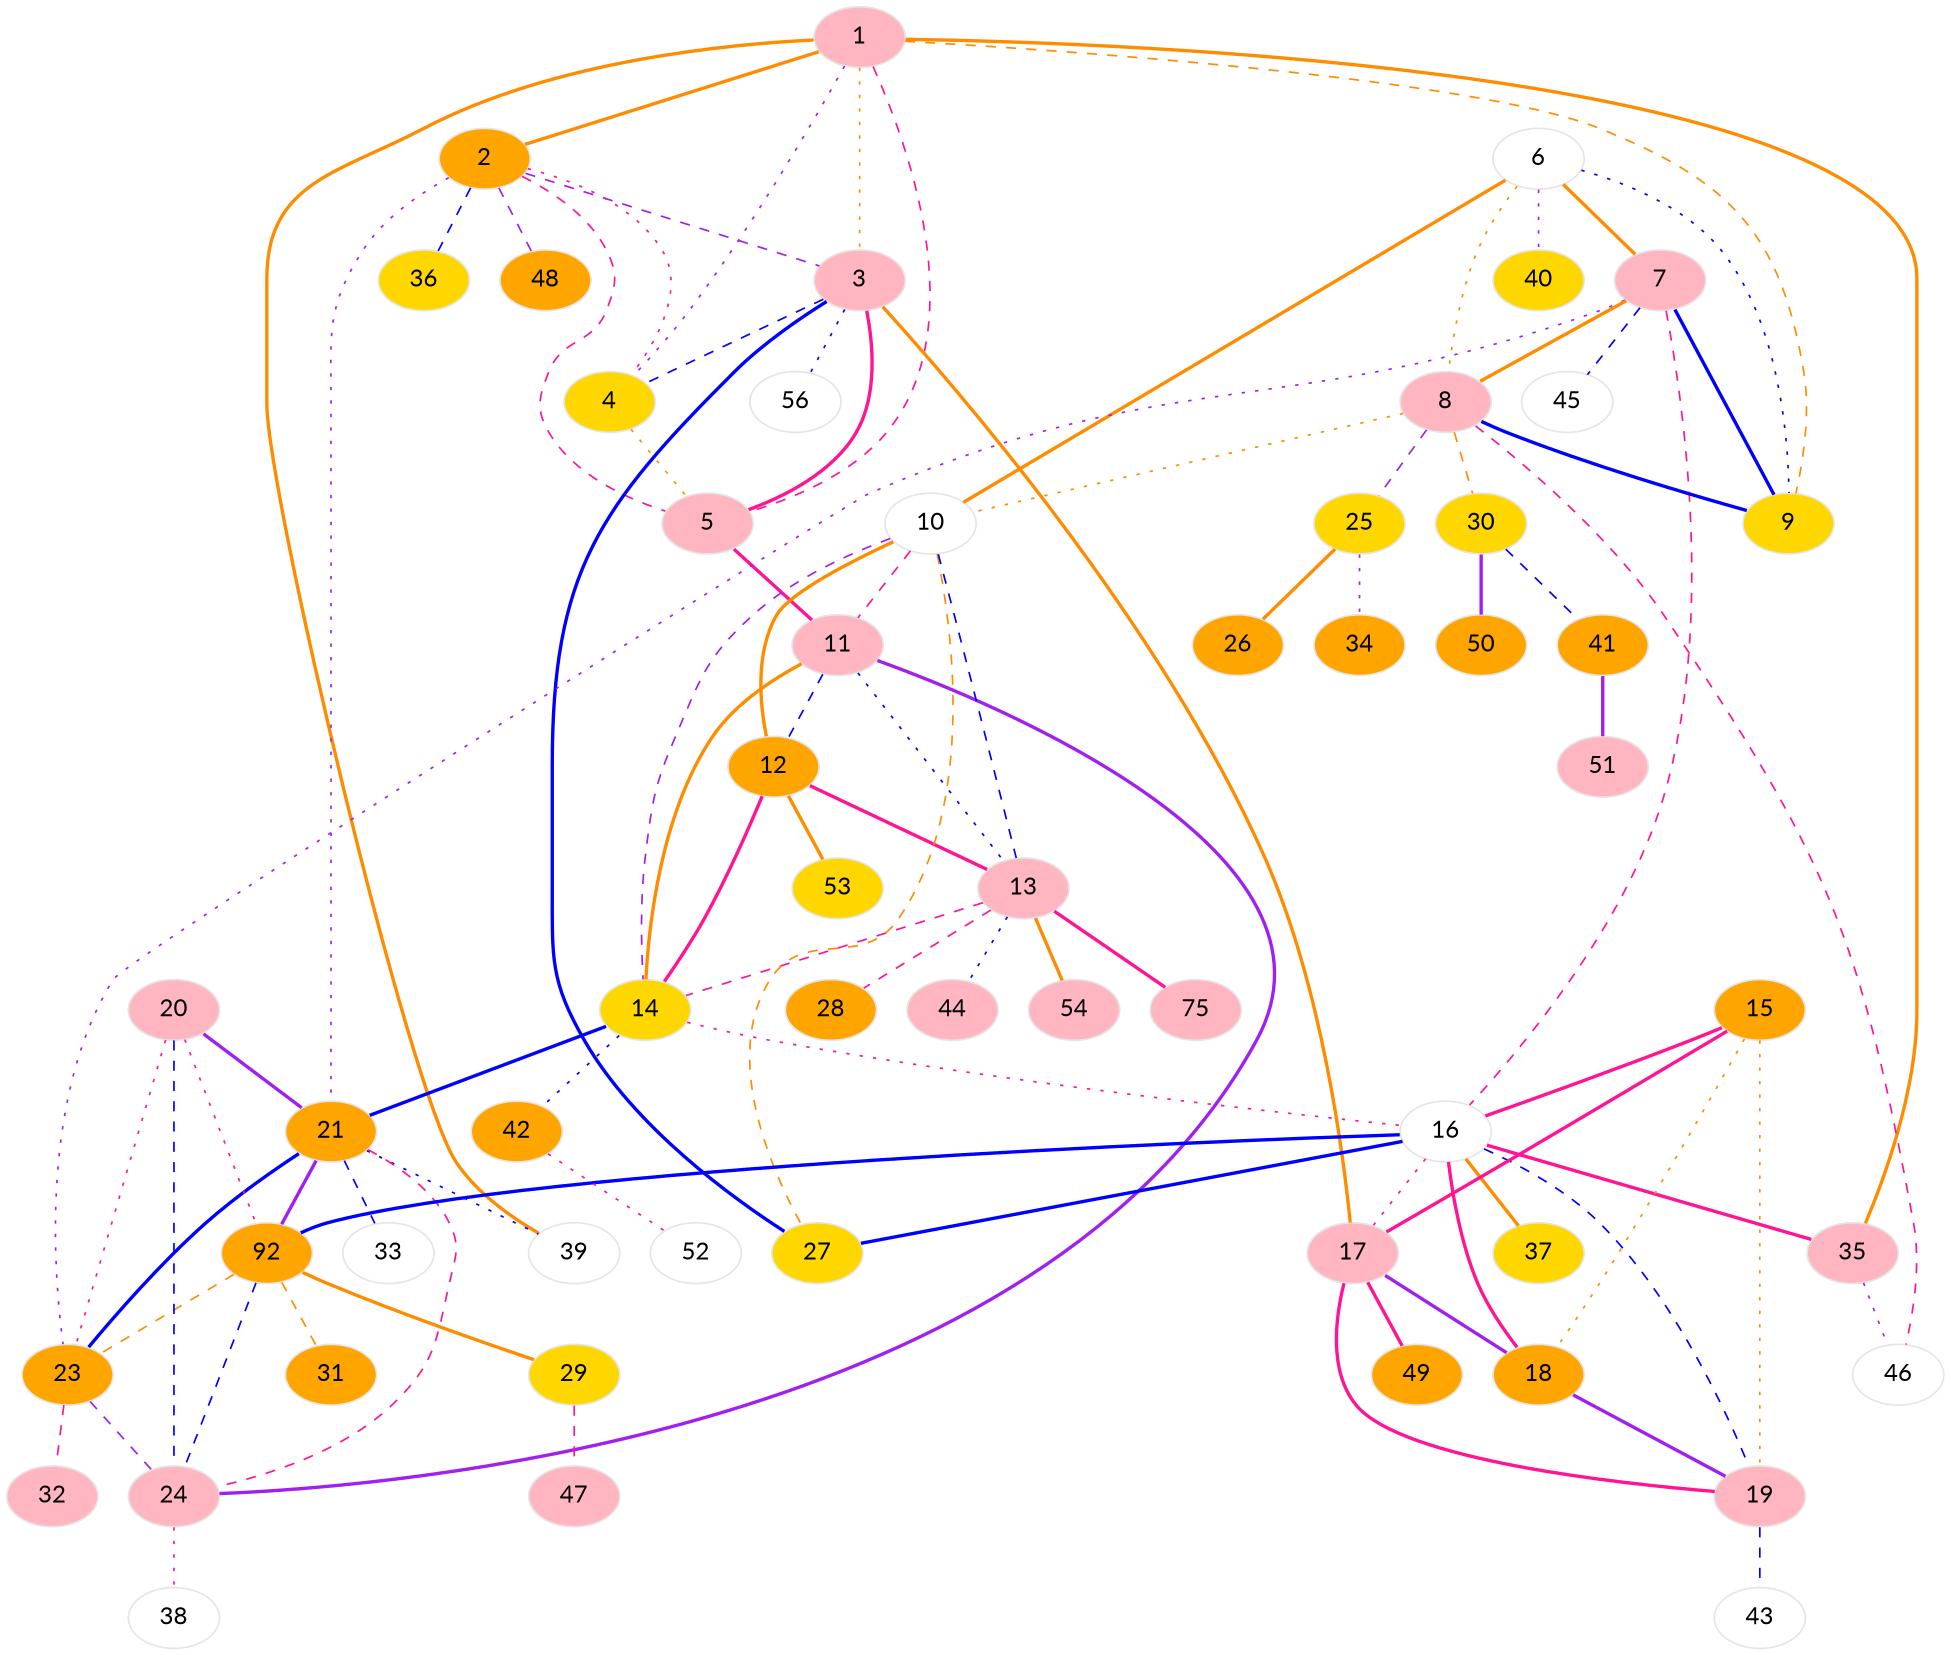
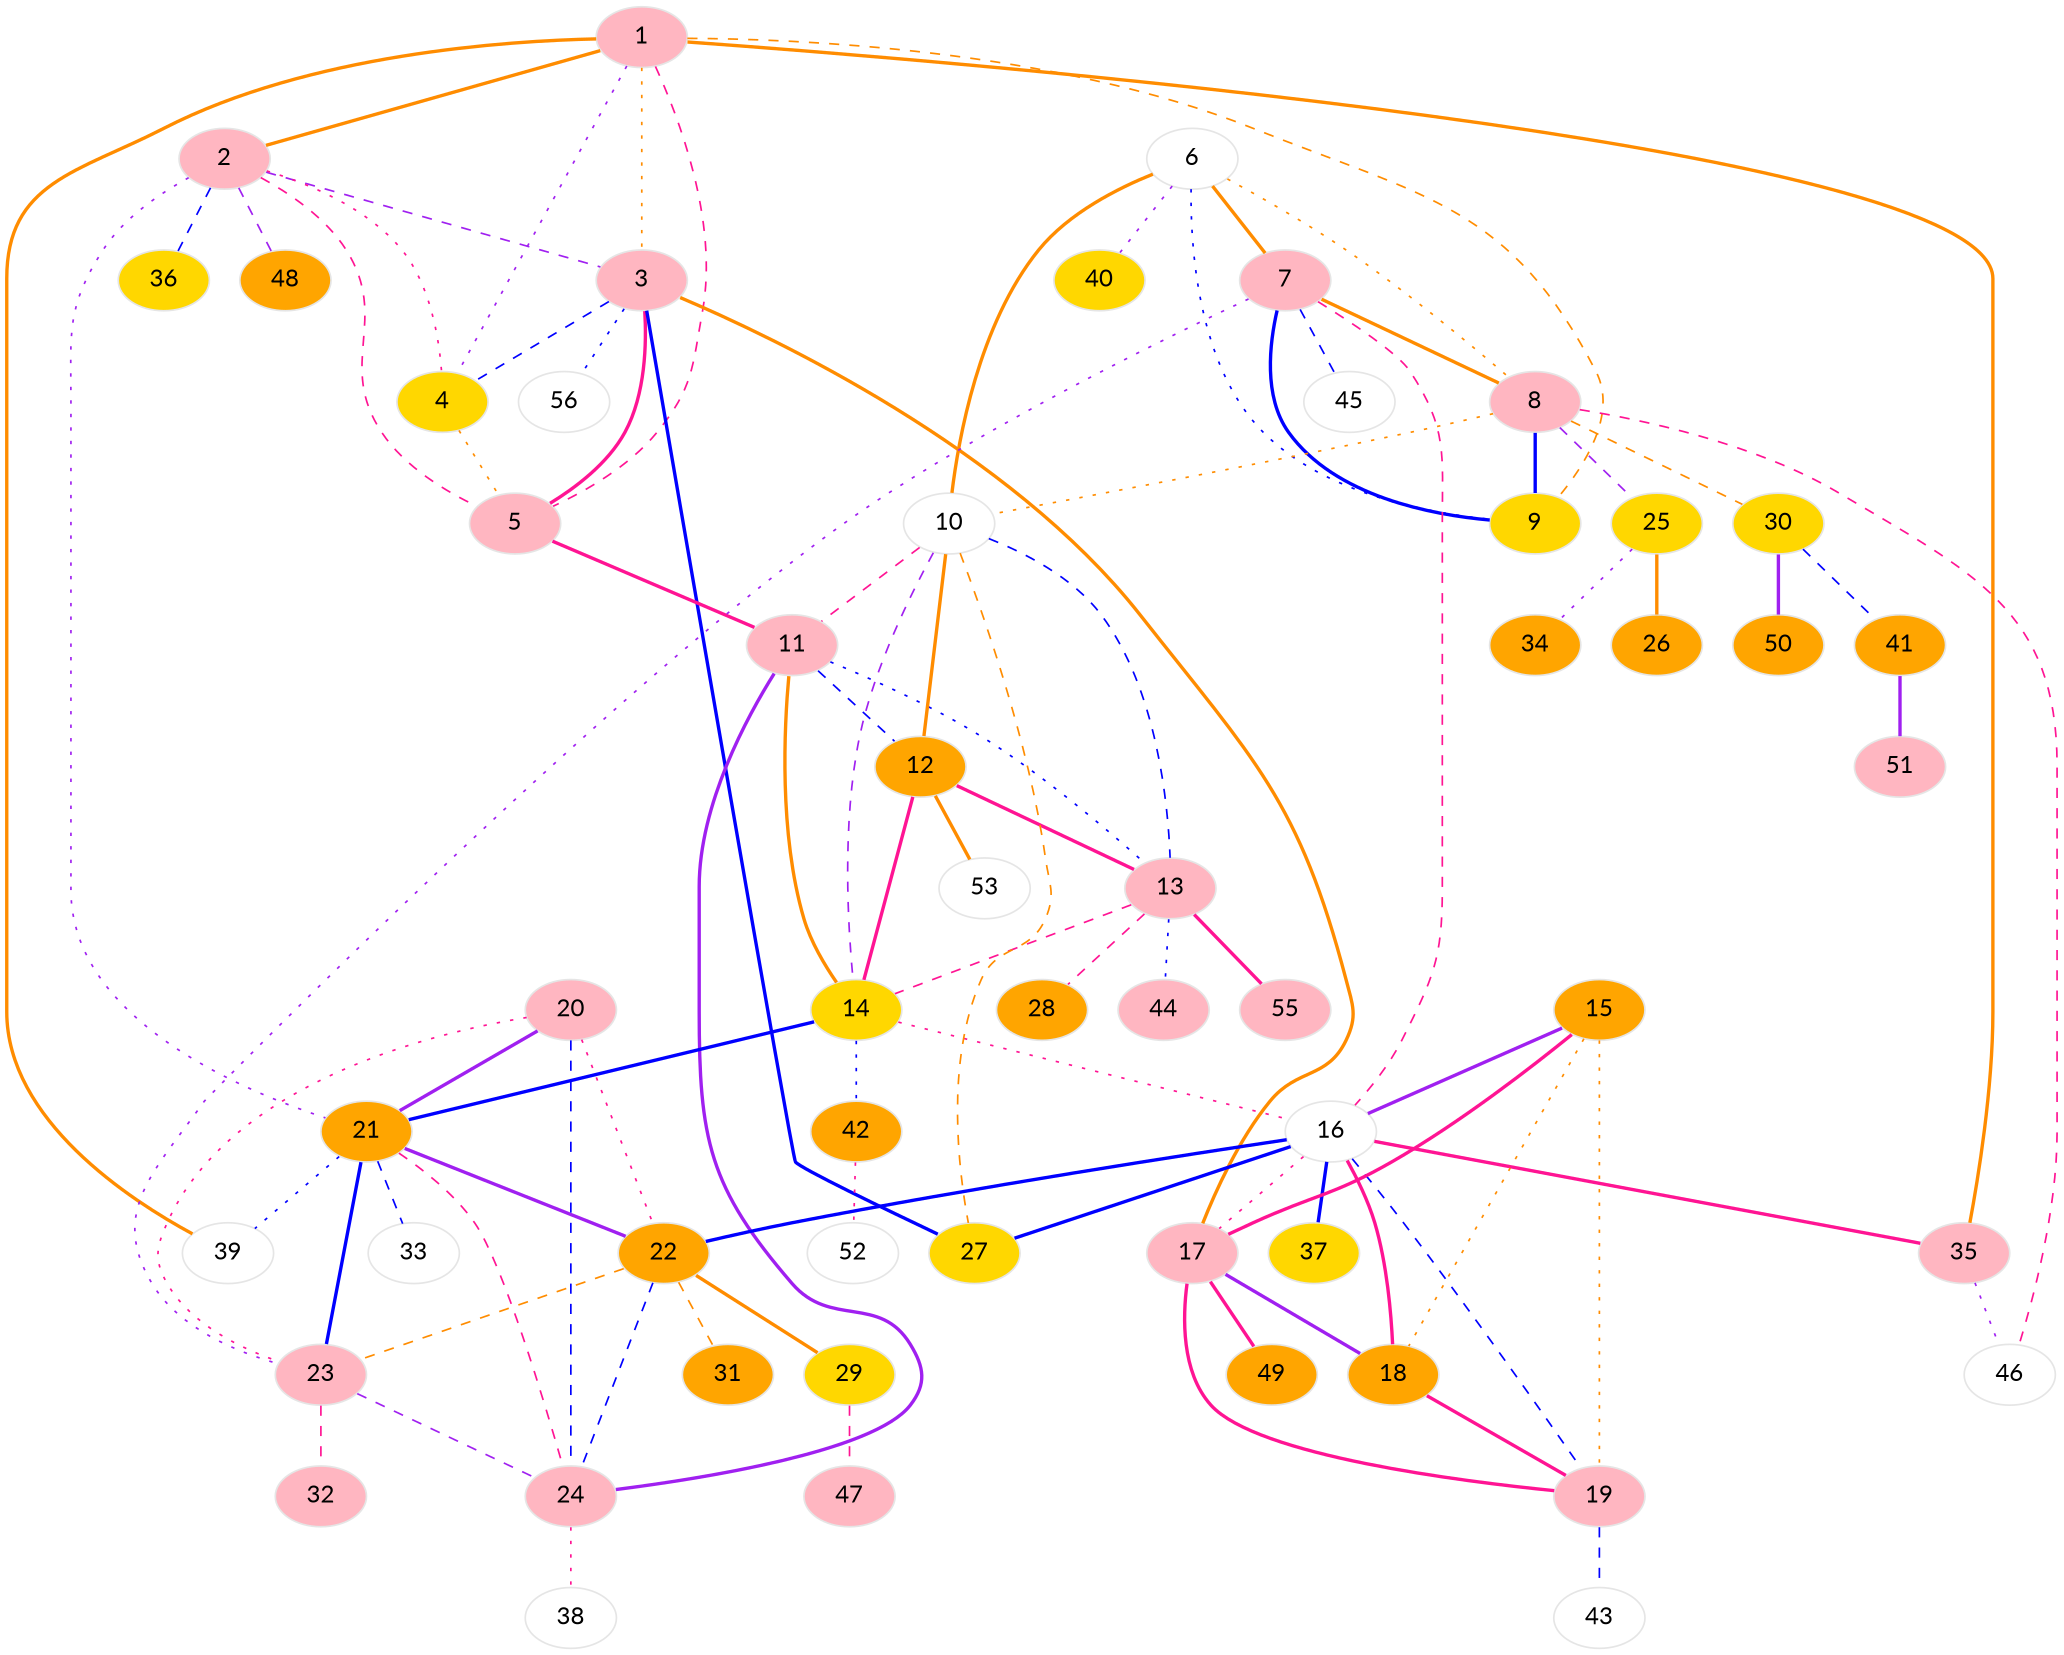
(485, 159) -> (225, 159)
(838, 888) -> (985, 888)
(1074, 1010) -> none
(1196, 1010) -> (1285, 1010)
(1604, 1073) -> (1465, 1071)
(1492, 1192) -> (1324, 1183)
(267, 1253) -> (664, 1253)
(68, 1375) -> (321, 1375)
(1649, 1436) -> (1496, 1436)
